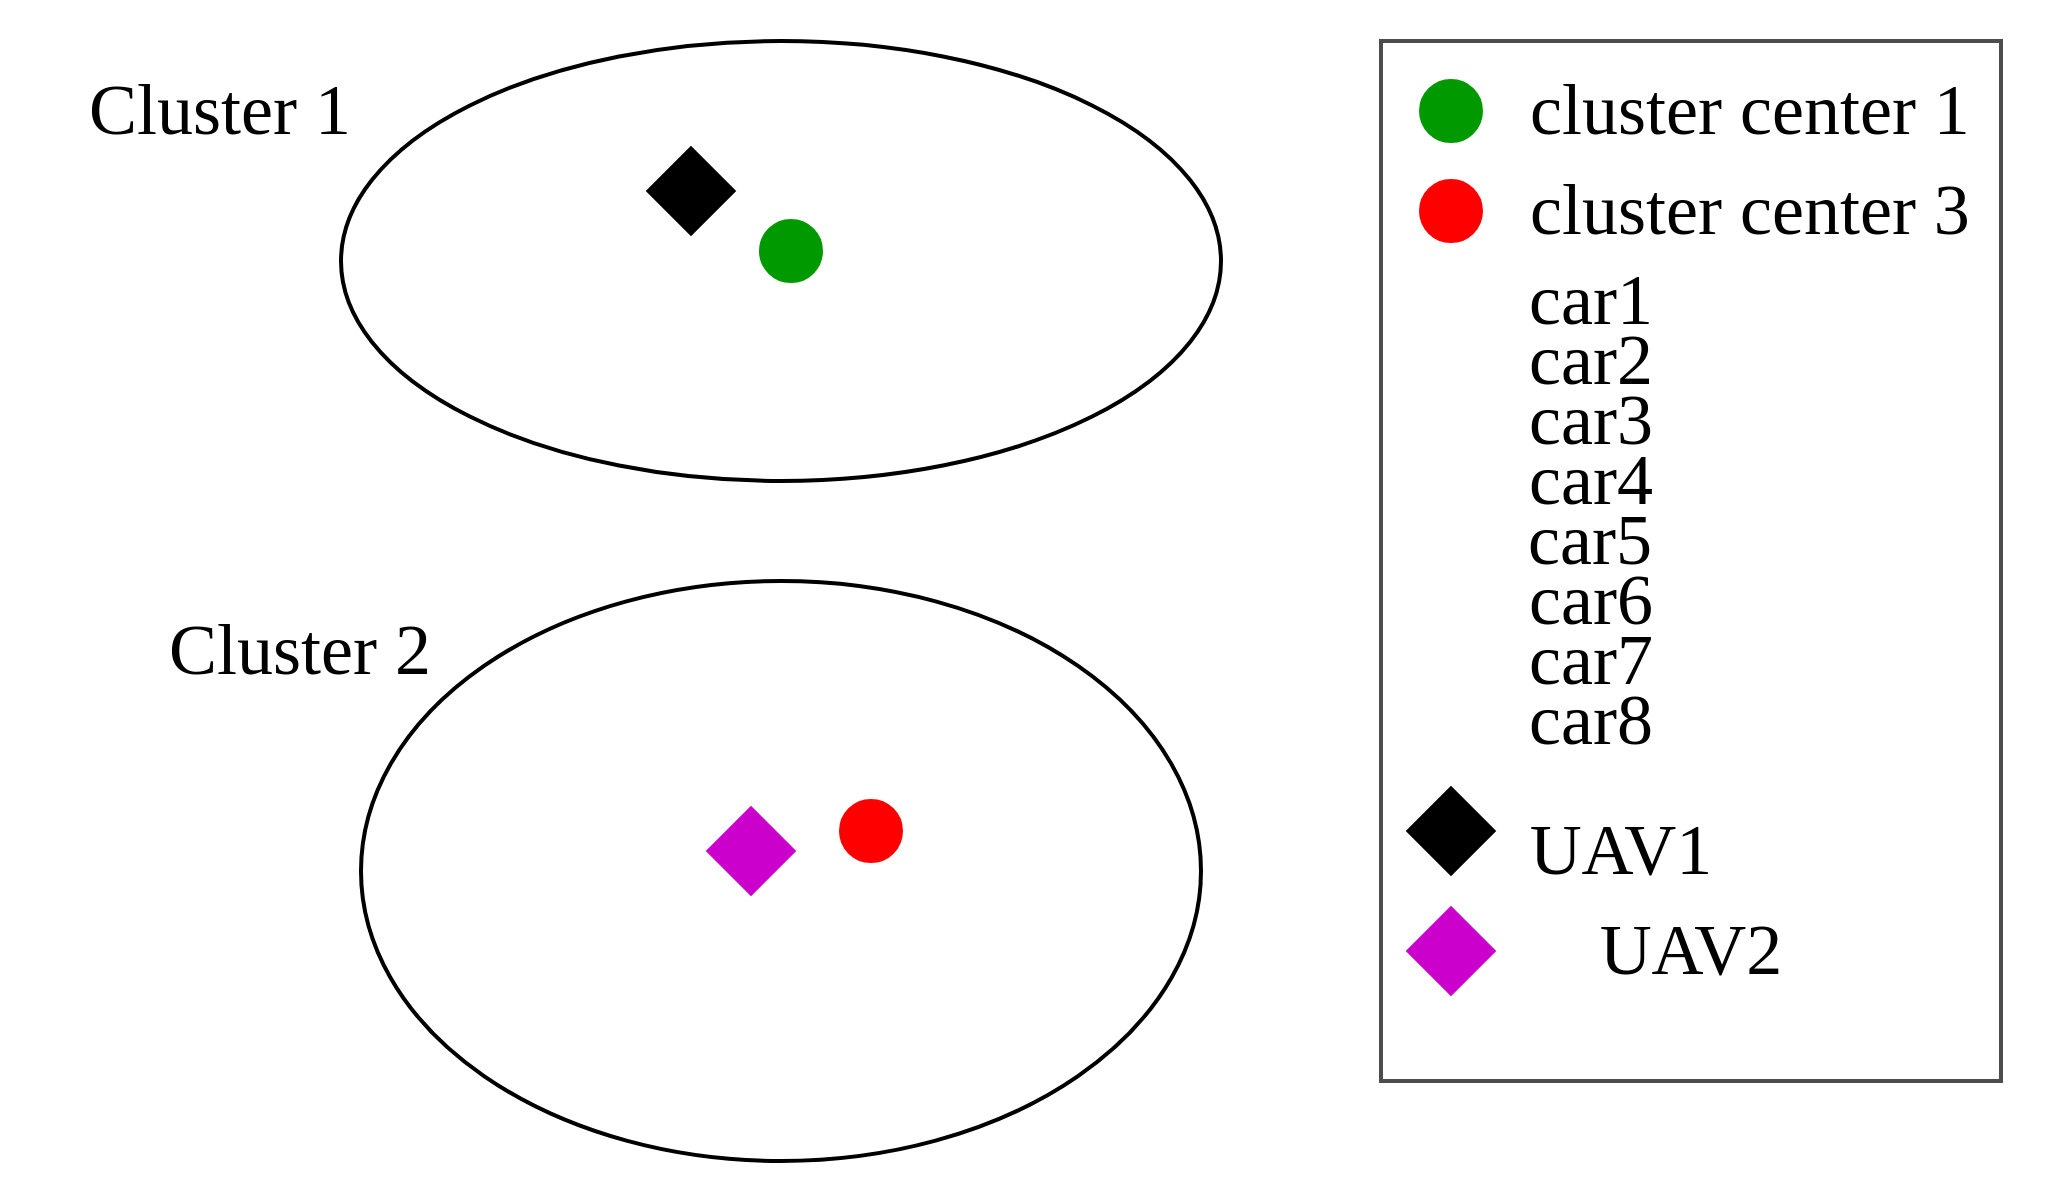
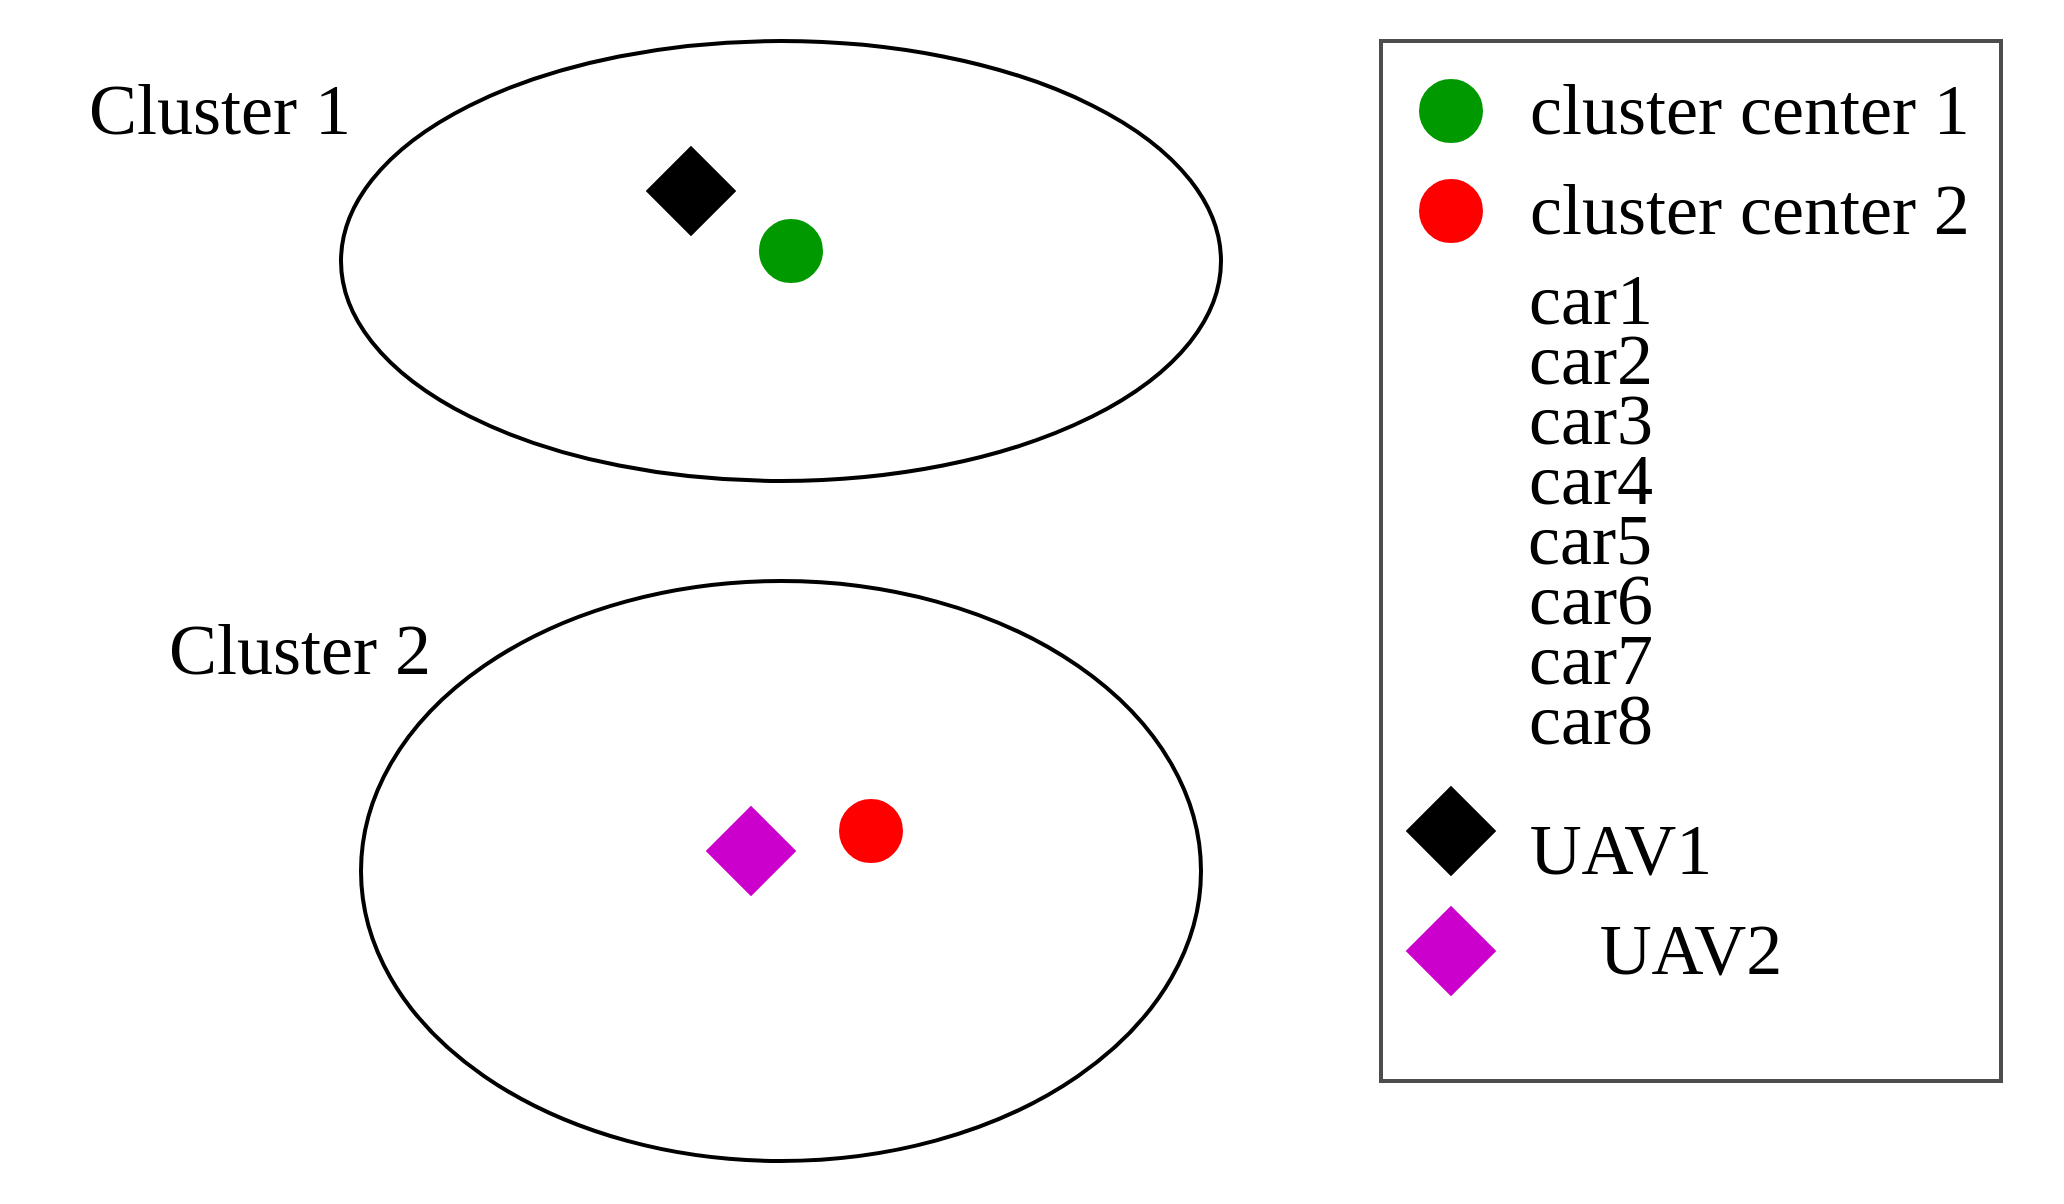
(1751, 211) -> (1751, 211)
